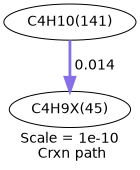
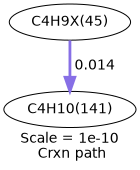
(70, 59) -> (70, 59)
